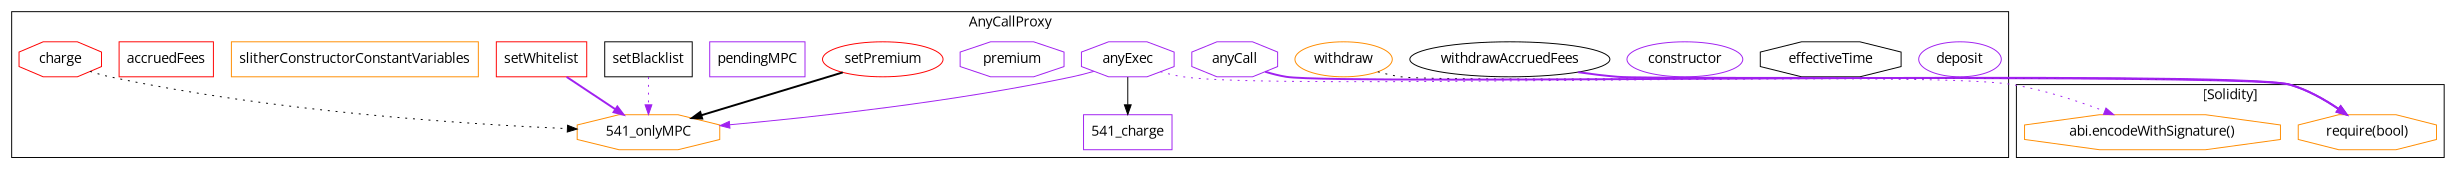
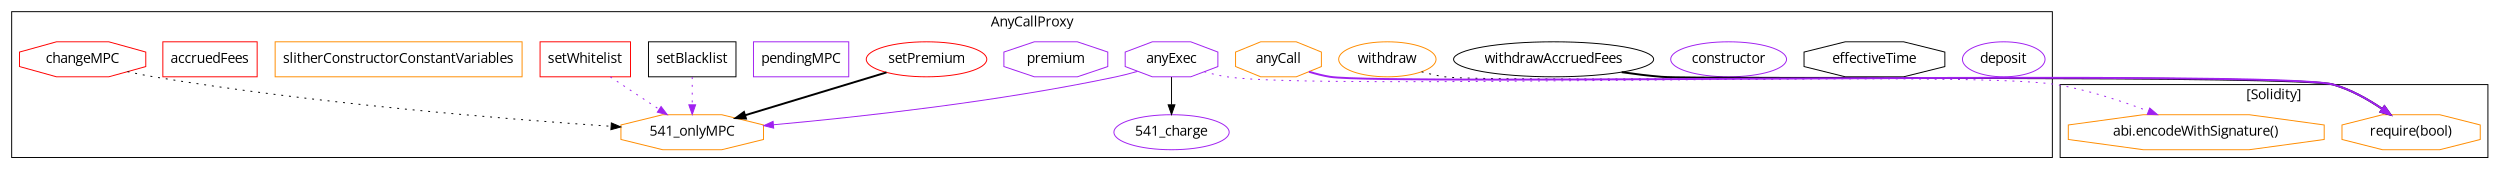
(60, 59) -> (83, 59)
(1235, 59) -> (1278, 59)
(1961, 78) -> (2005, 78)
(591, 93) -> (635, 93)
(1128, 132) -> (1172, 132)
